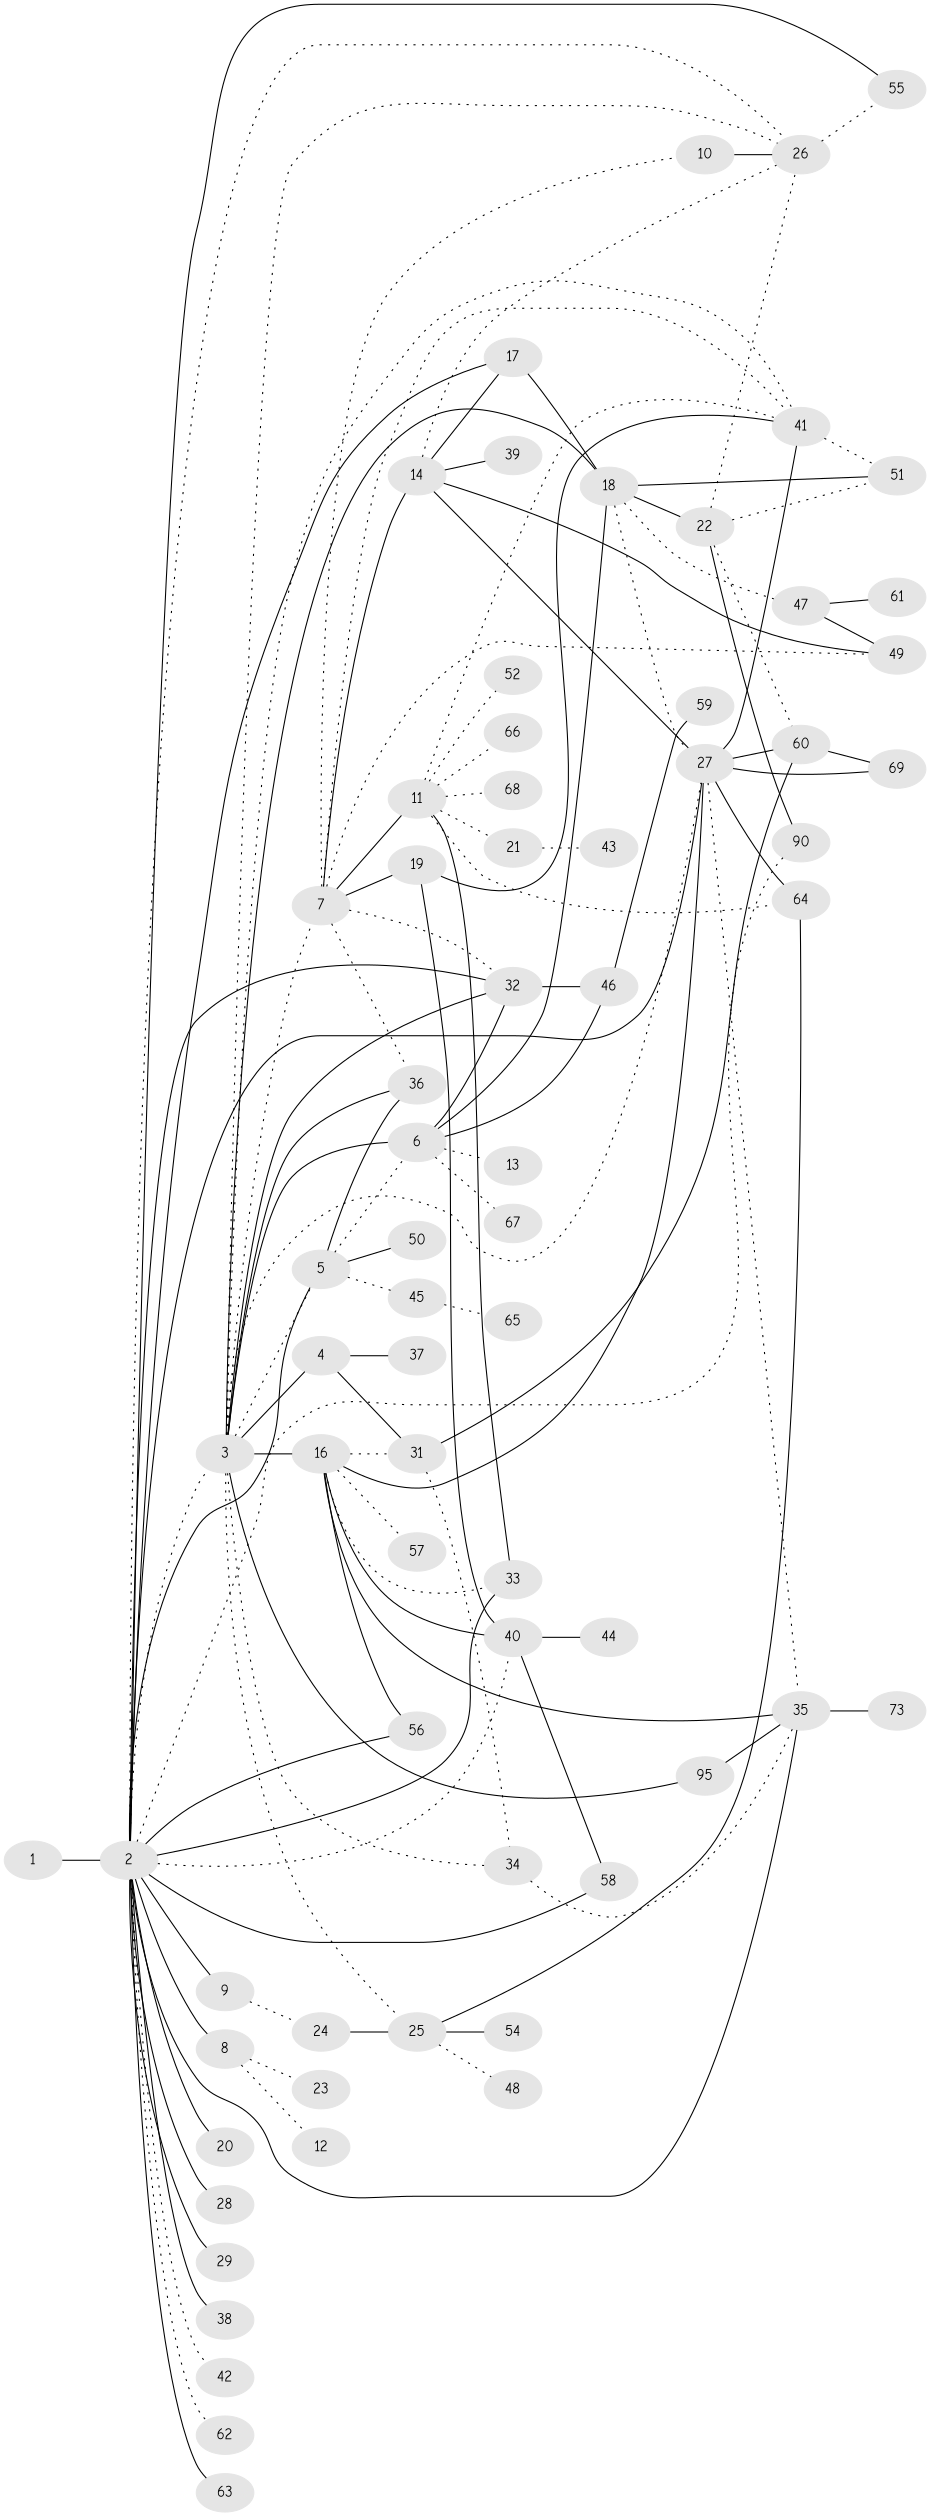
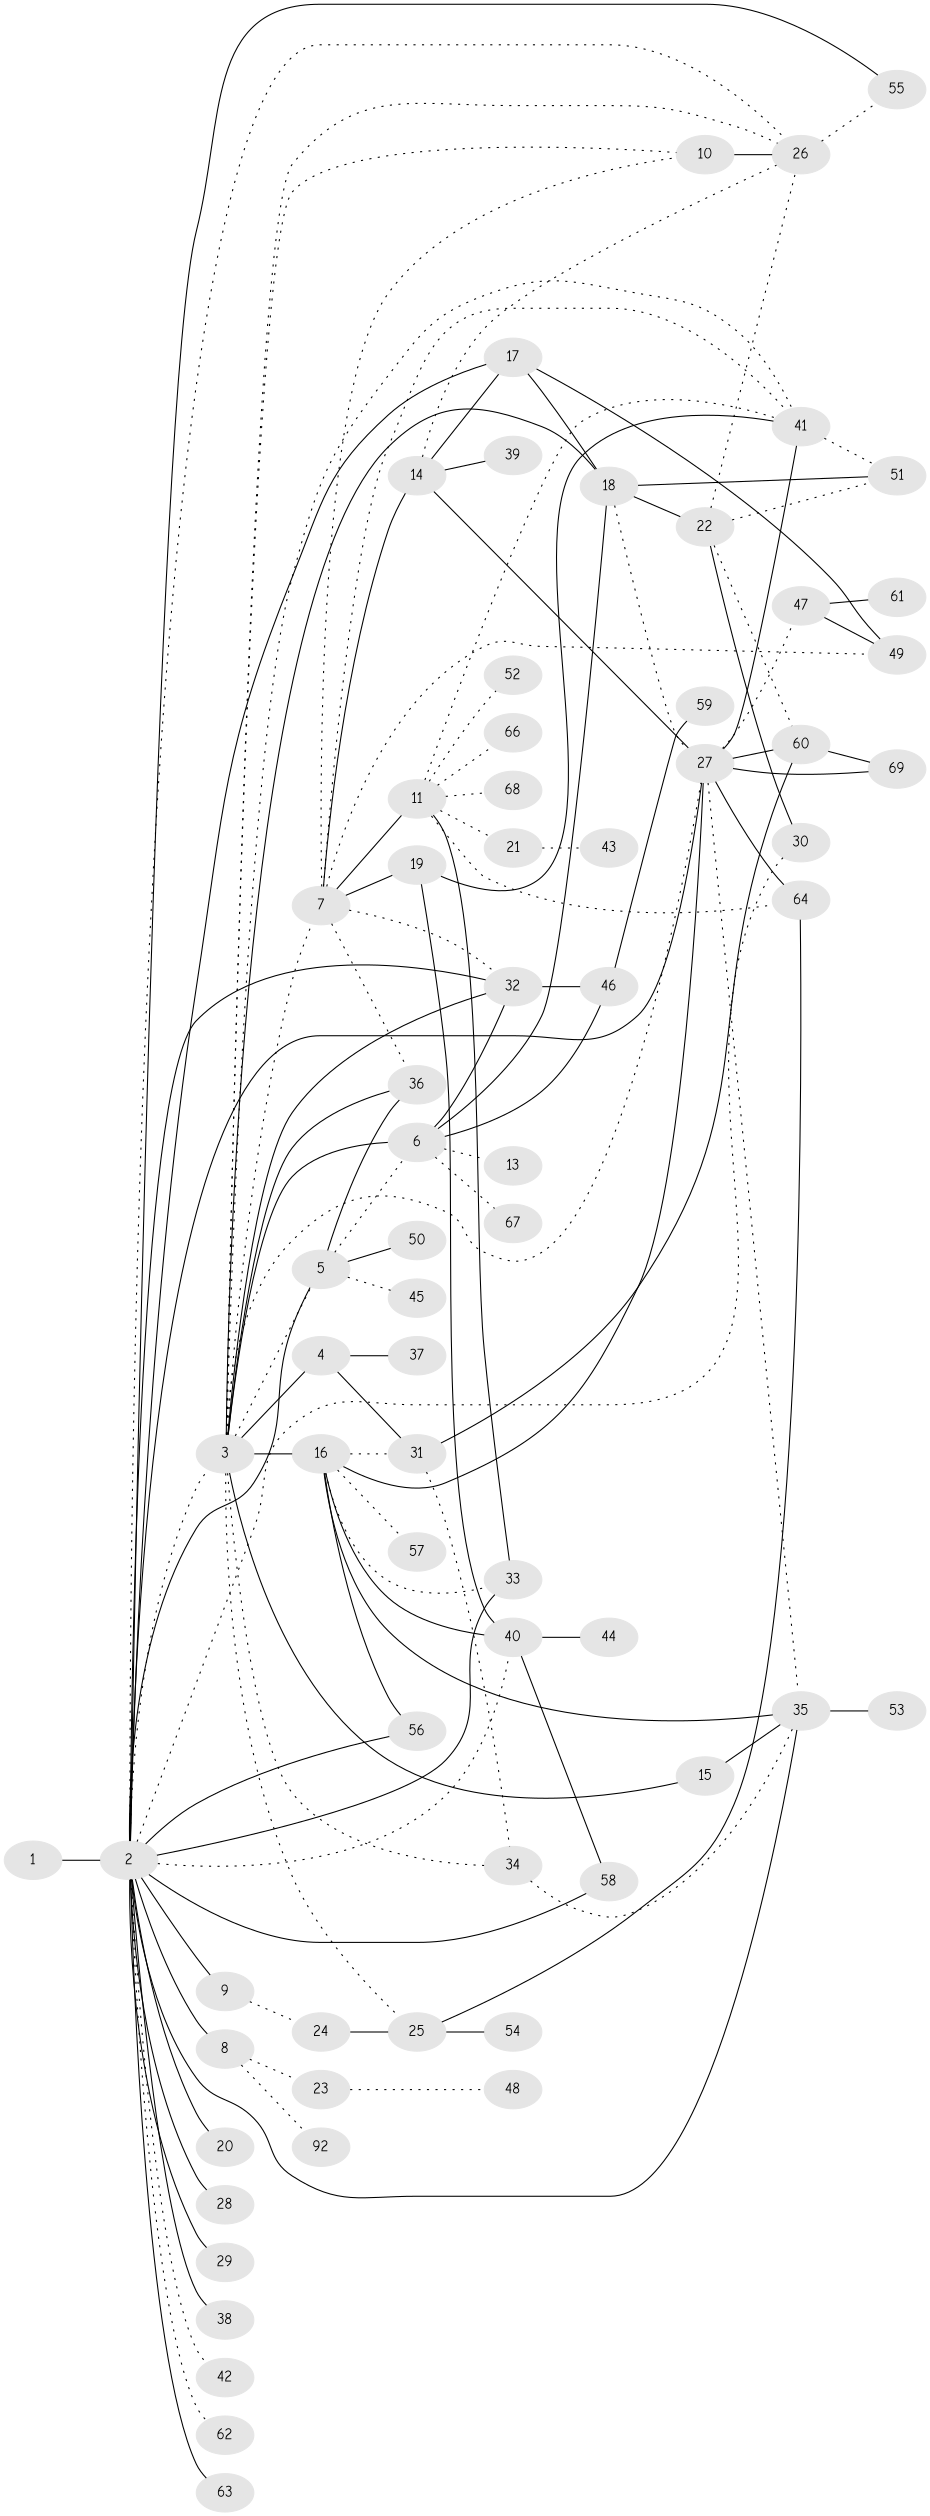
(690, 564) -> (762, 689)
(655, 573) -> (732, 493)
none -> (251, 616)
(801, 843) -> (801, 843)
(513, 1322) -> none
(897, 1711) -> (897, 1711)
(705, 1776) -> (705, 1776)
(465, 2061) -> (417, 2090)
(321, 2147) -> (321, 2147)
